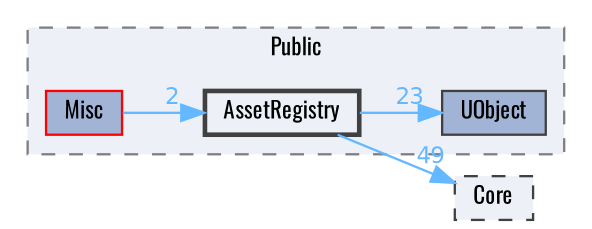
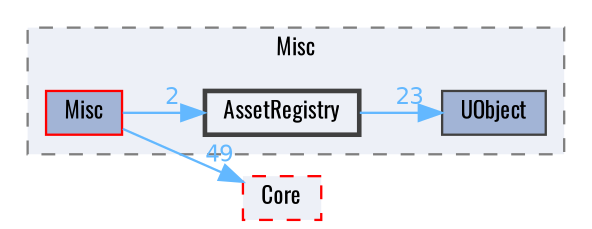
(296, 50) -> (296, 50)
(386, 154) -> (147, 140)
(494, 198) -> (282, 198)
